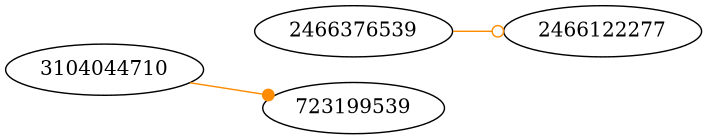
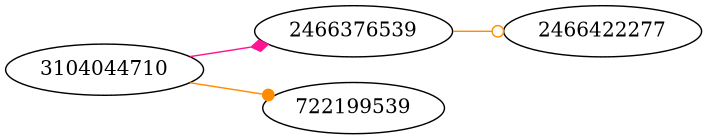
(603, 31) -> (603, 31)
none -> (220, 52)
(354, 108) -> (354, 108)
